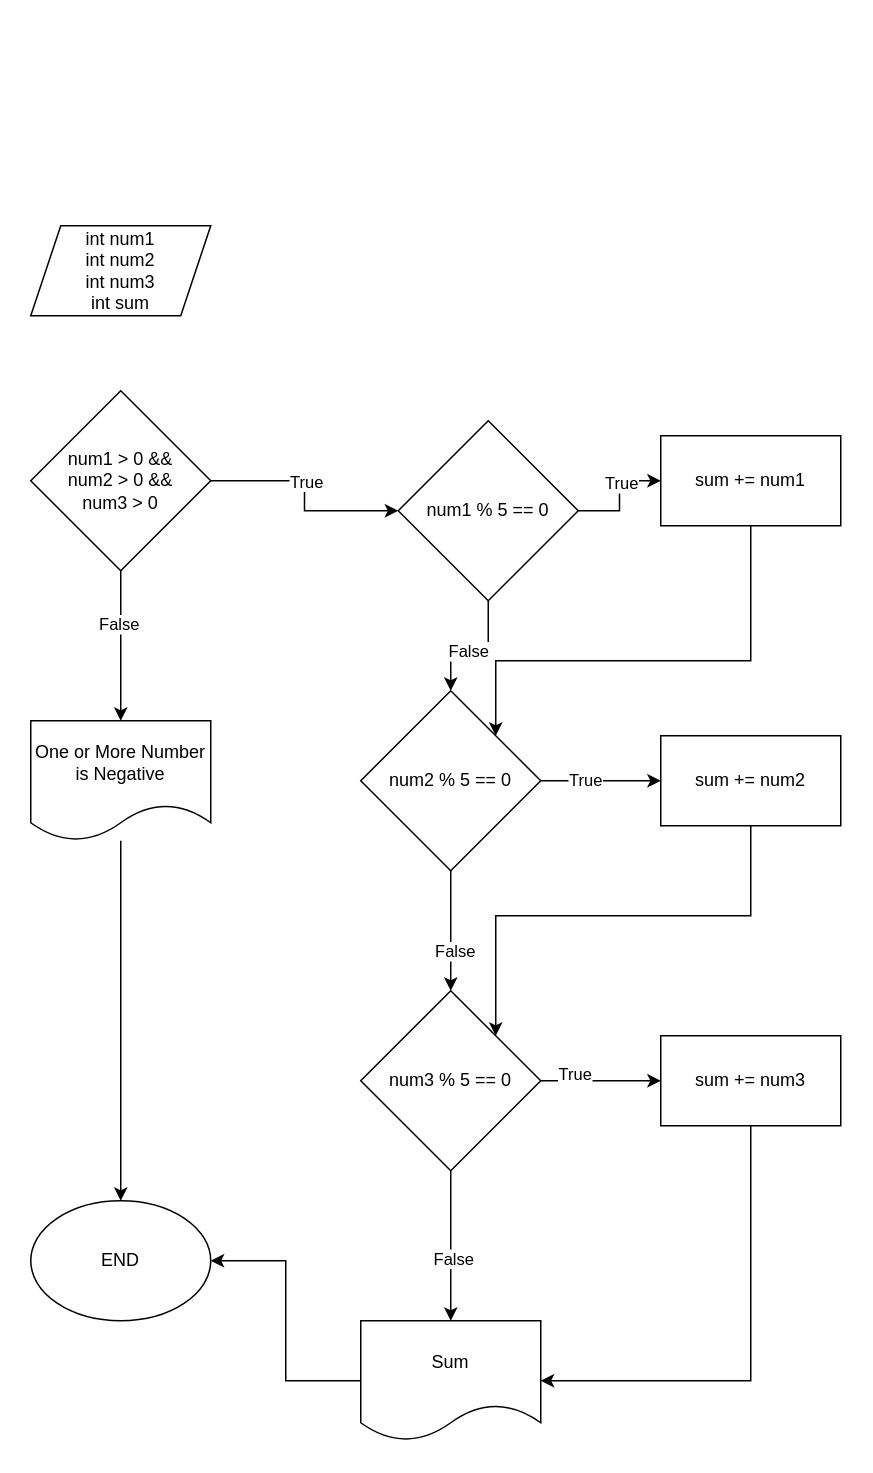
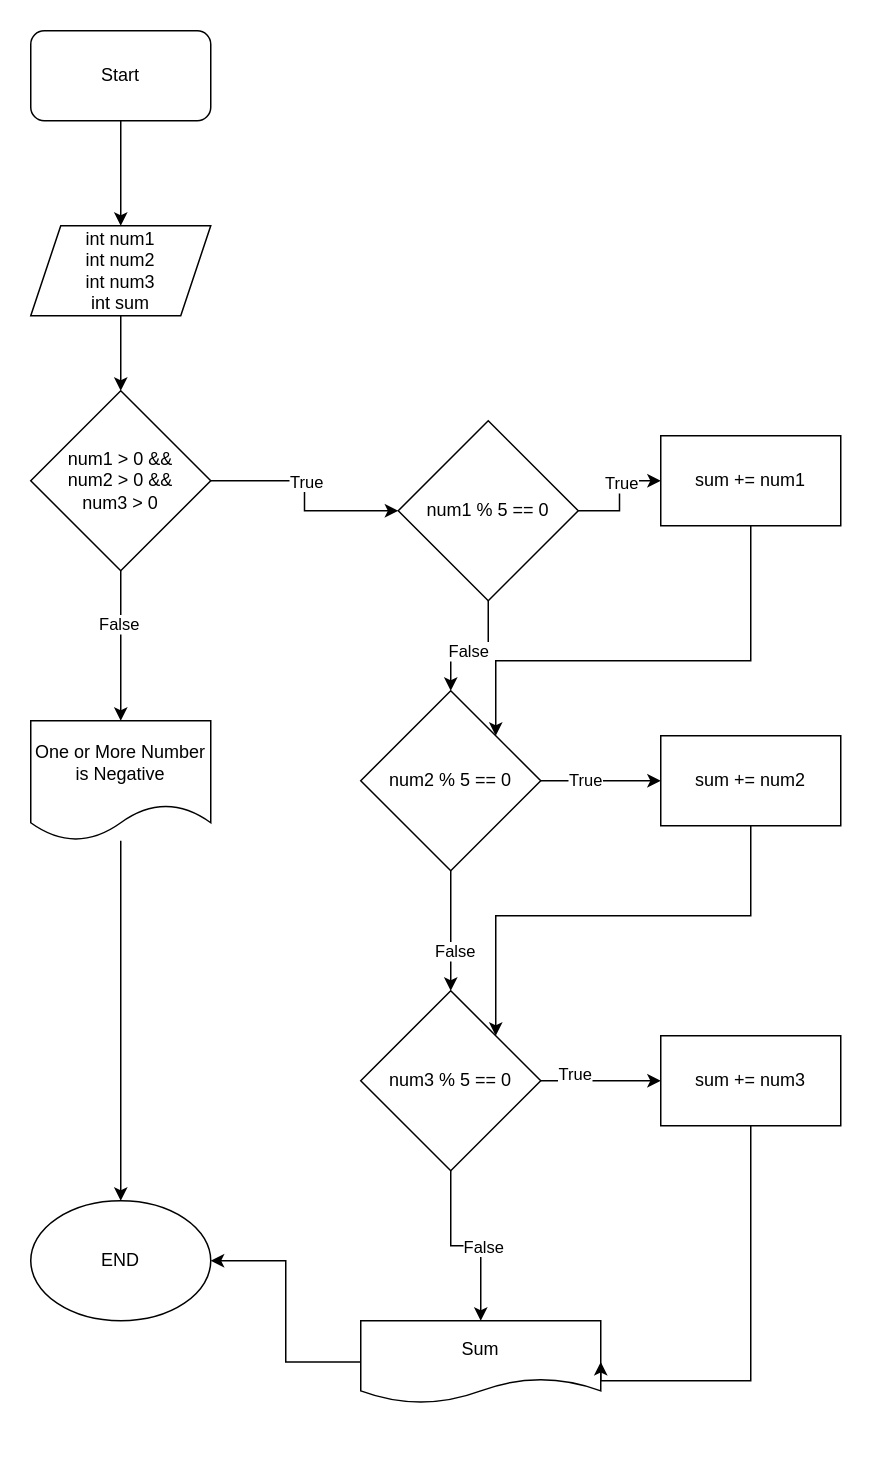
none -> (121, 76)
none -> (121, 168)
none -> (121, 348)
(451, 1381) -> (481, 1362)
